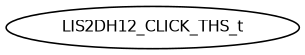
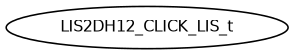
(153, 28) -> (147, 28)
